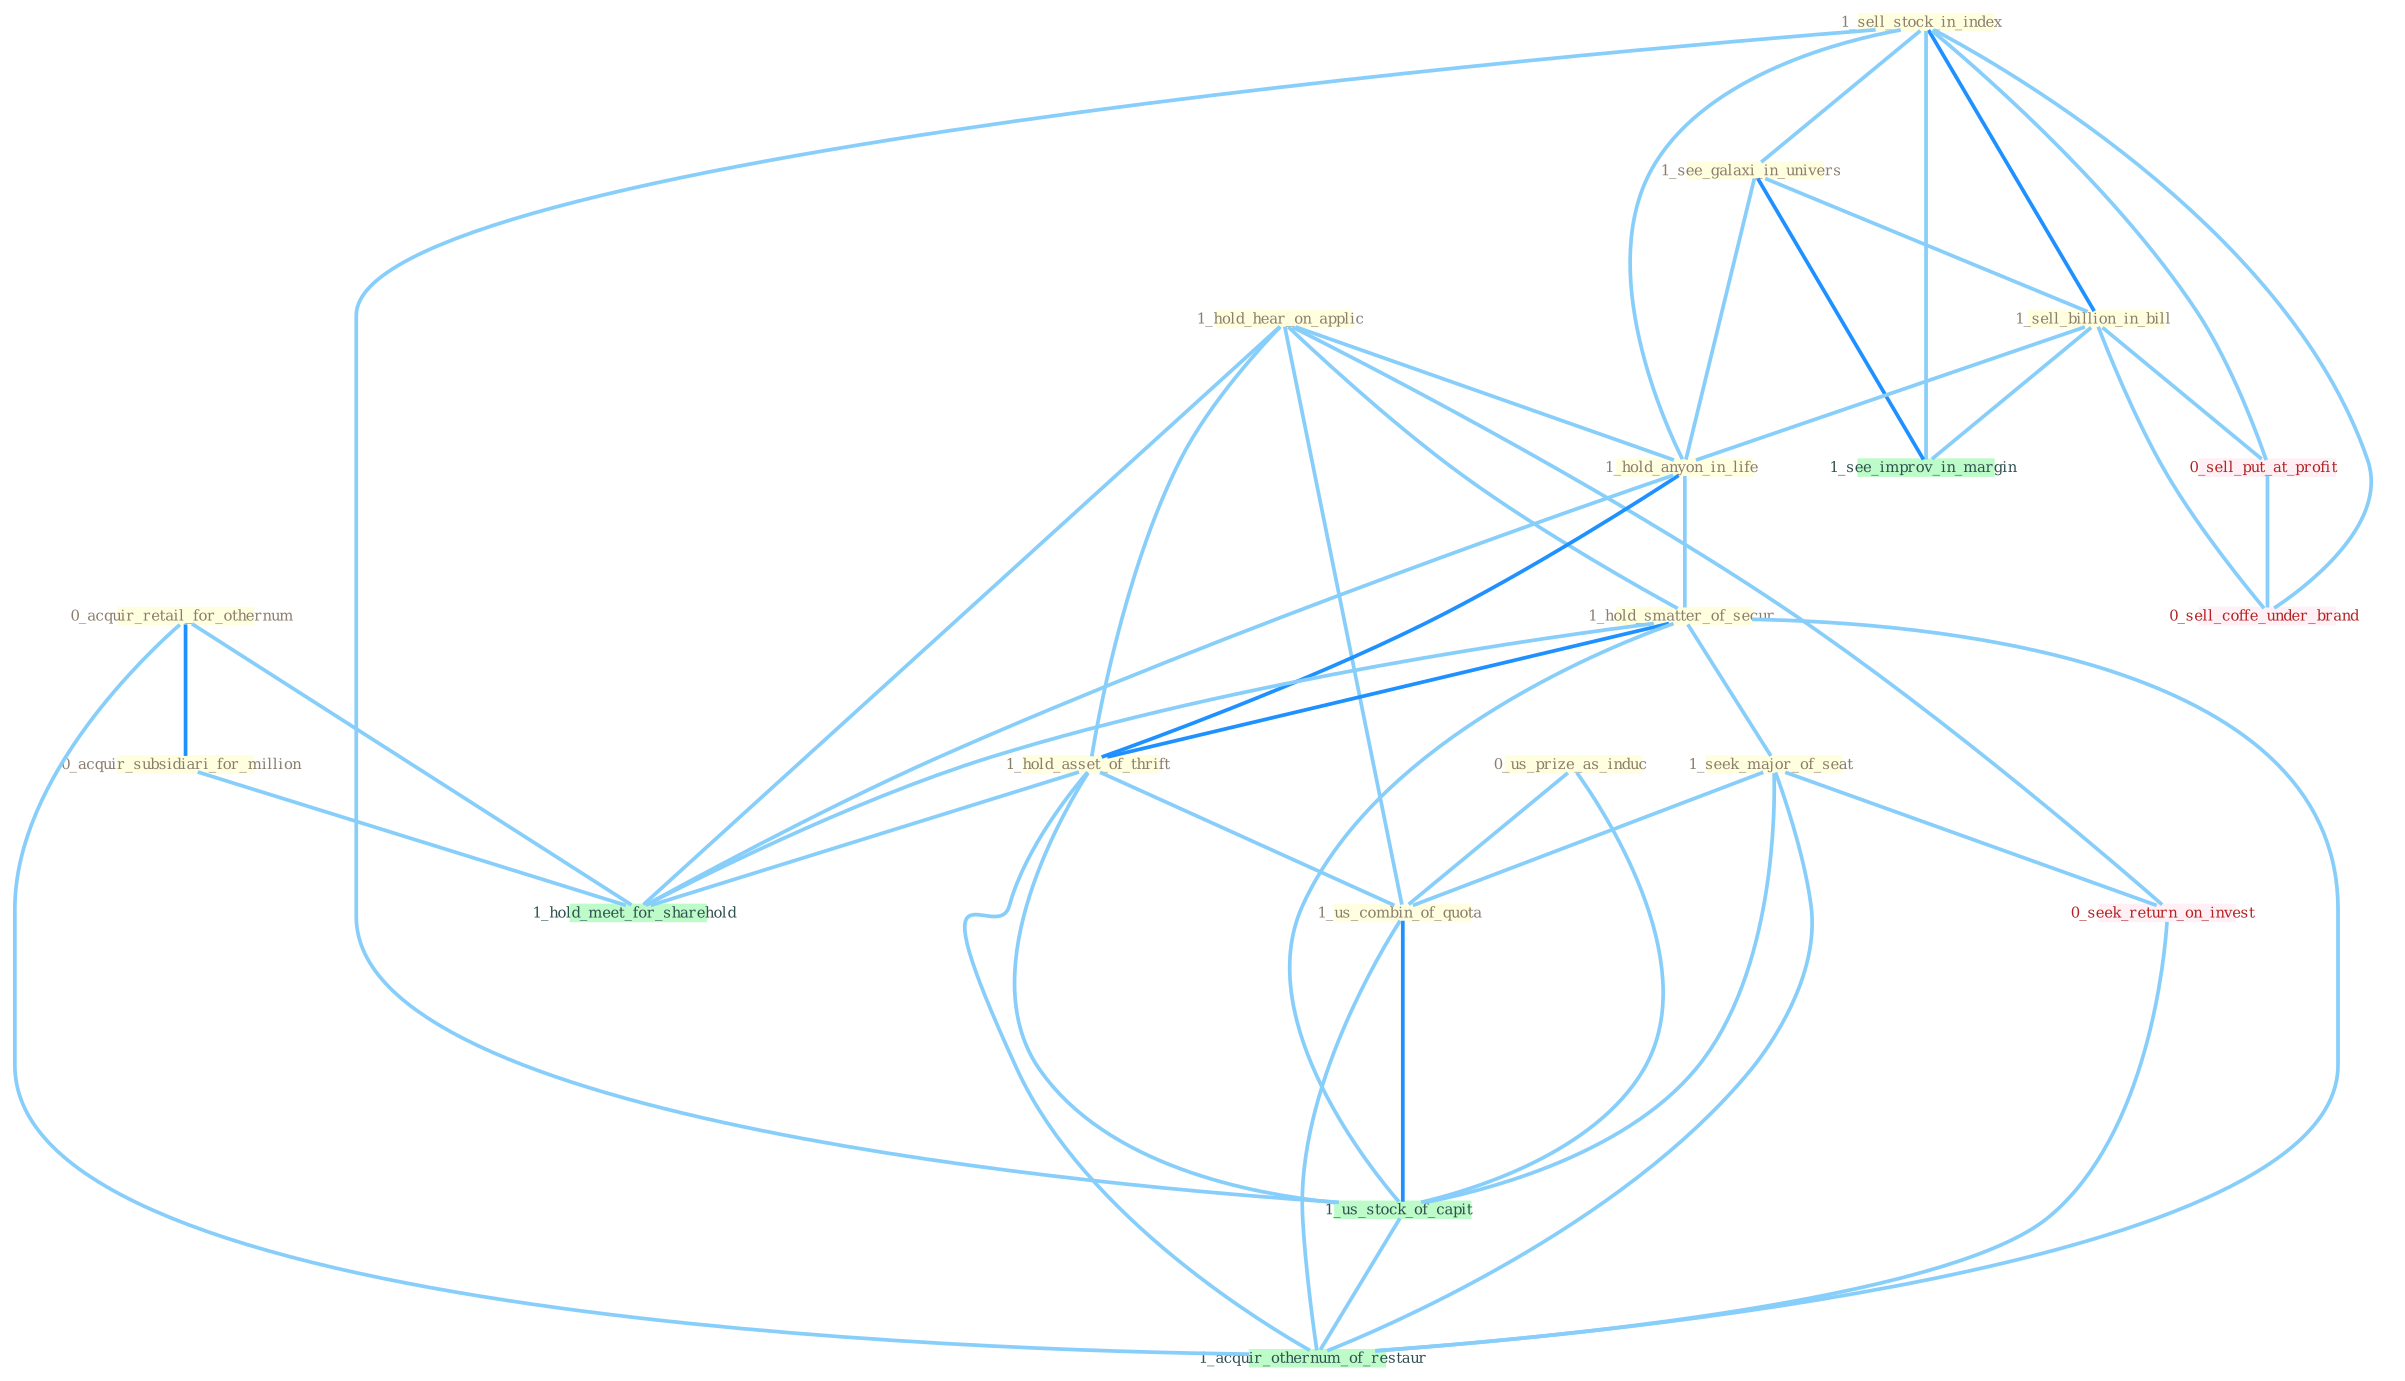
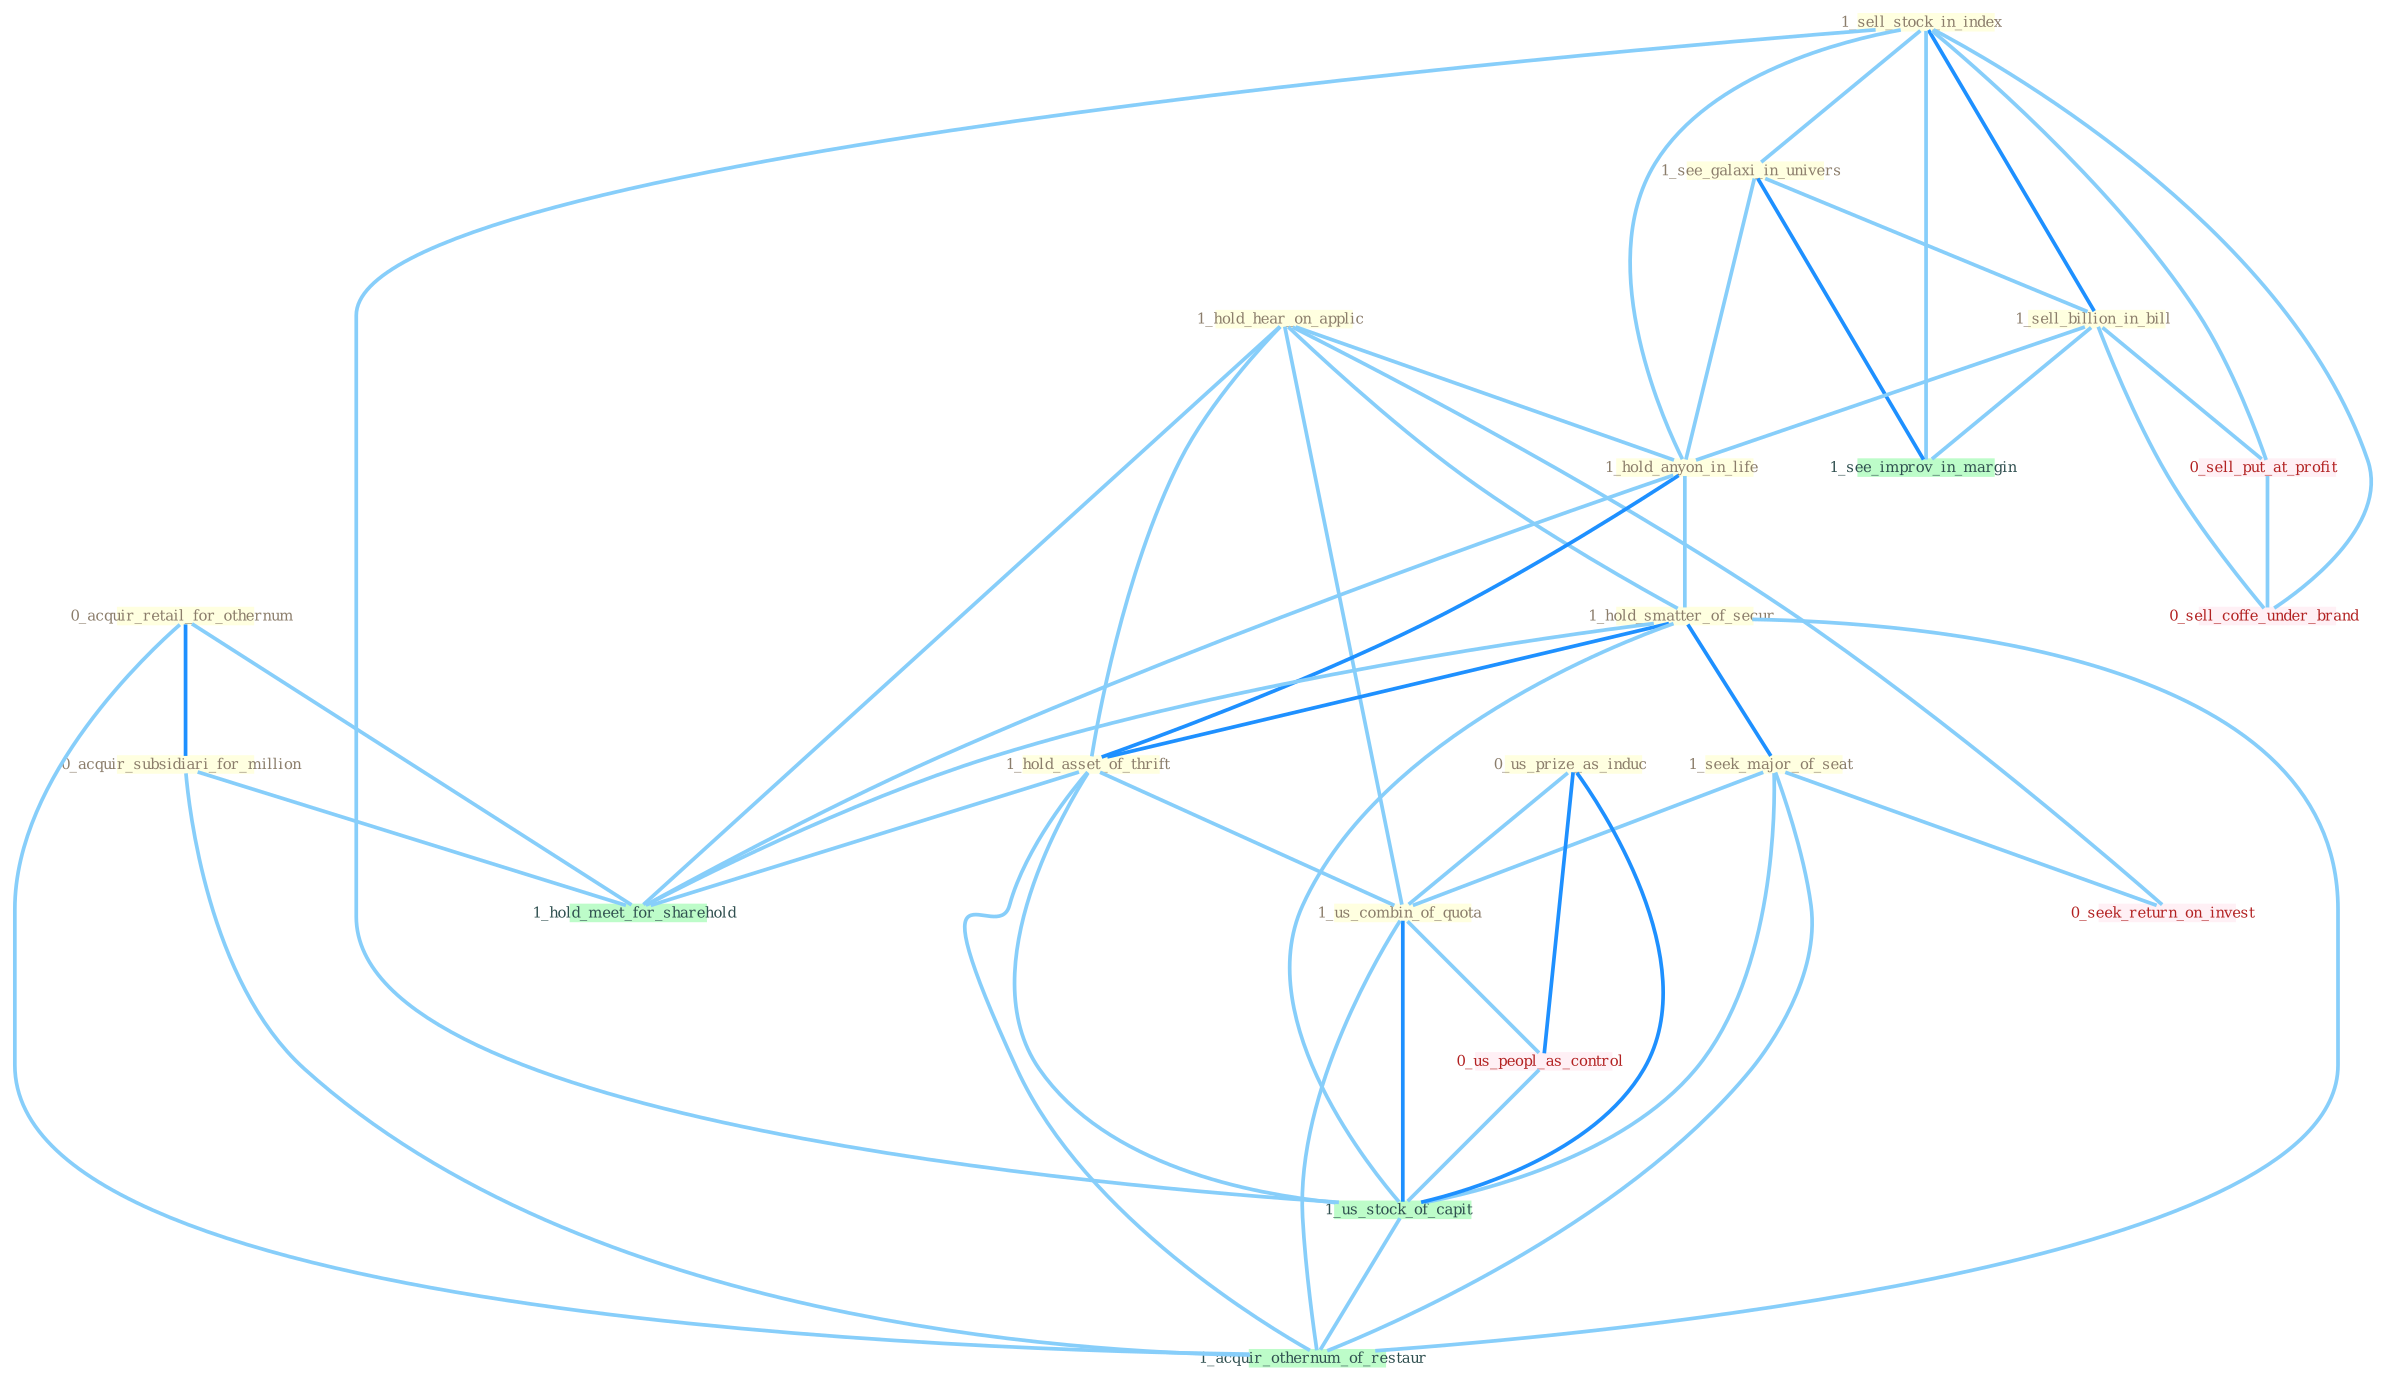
(1729, 690) -> (1729, 690)
(1653, 1044) -> (1653, 1044)
none -> (1544, 1061)
(2022, 1232) -> (598, 1239)
